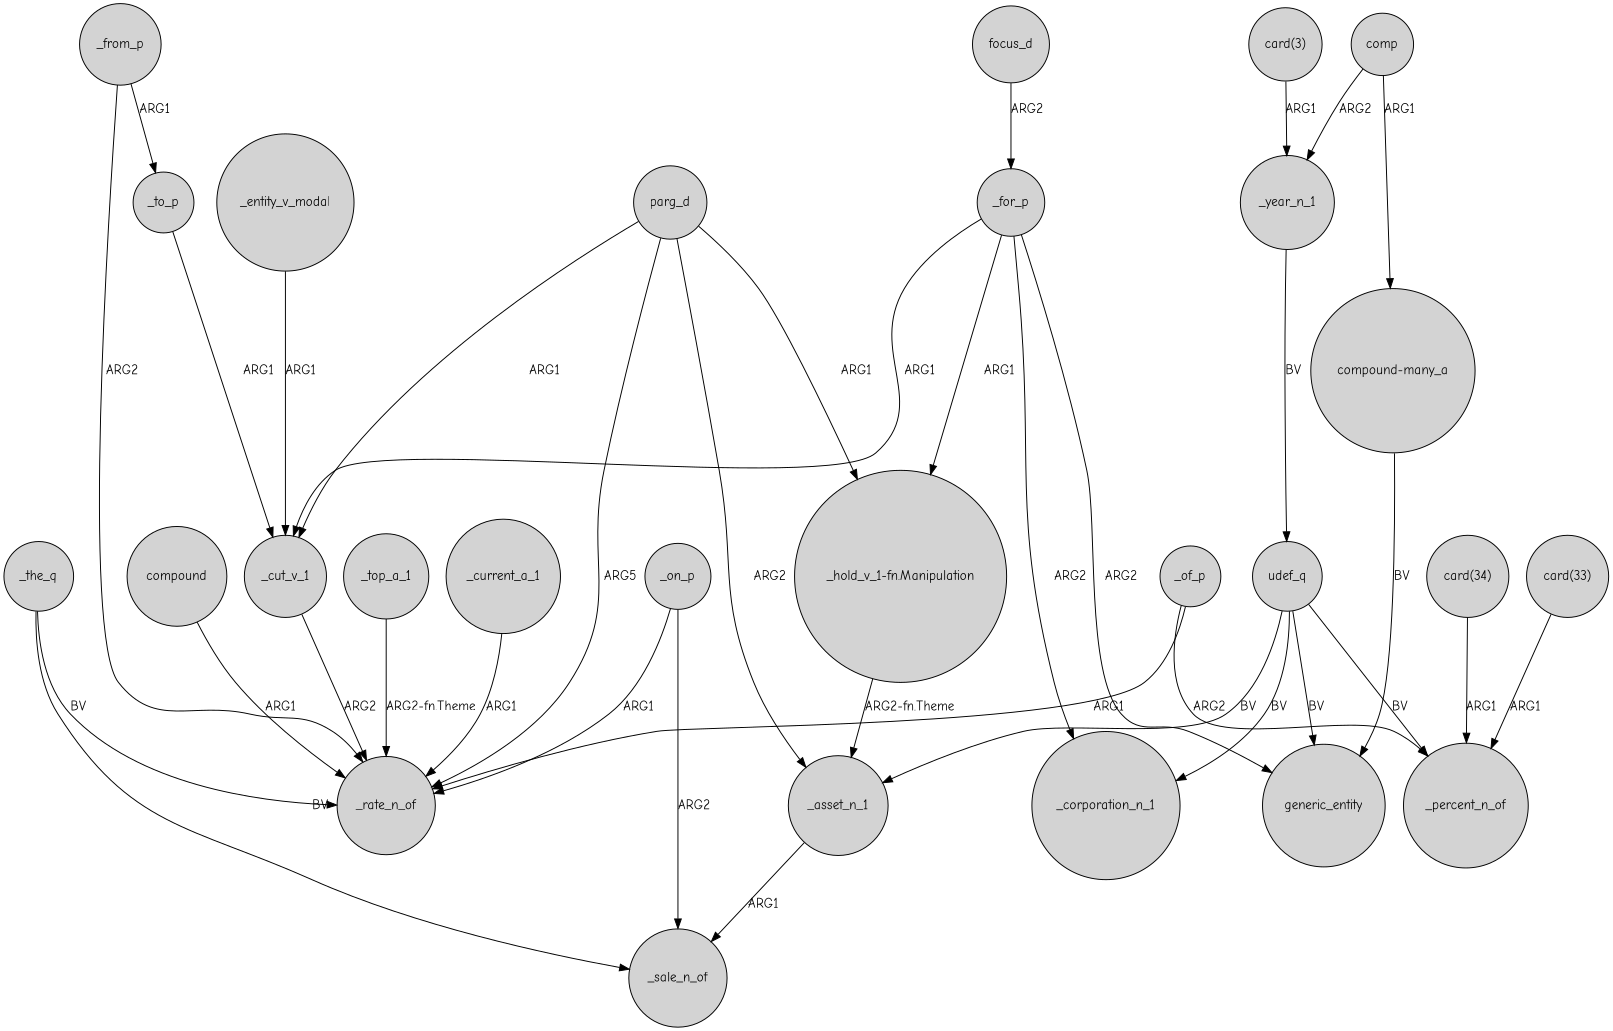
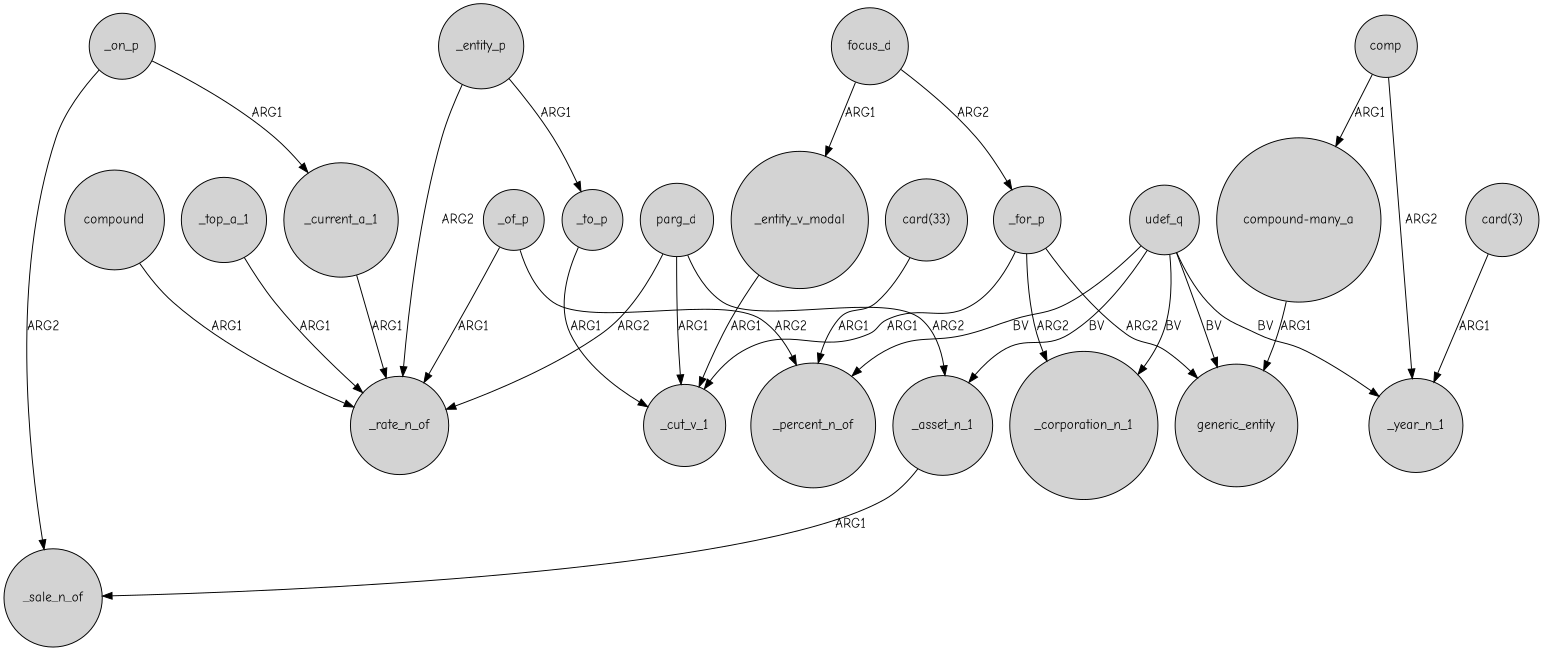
(120, 44) -> (481, 46)
none -> (842, 115)
(1285, 391) -> (1262, 336)
(39, 576) -> none
(620, 576) -> (634, 327)
(901, 576) -> none
(1402, 576) -> (1296, 327)
(1468, 576) -> none
(332, 683) -> none
(431, 707) -> (315, 327)
(584, 731) -> (232, 106)
